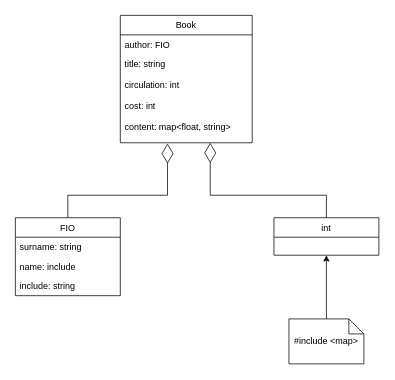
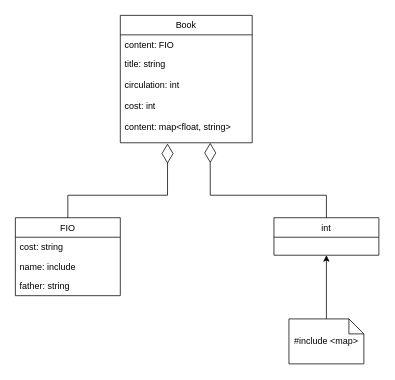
(150, 45) -> (152, 45)
(54, 248) -> (46, 248)
(51, 287) -> (51, 287)
